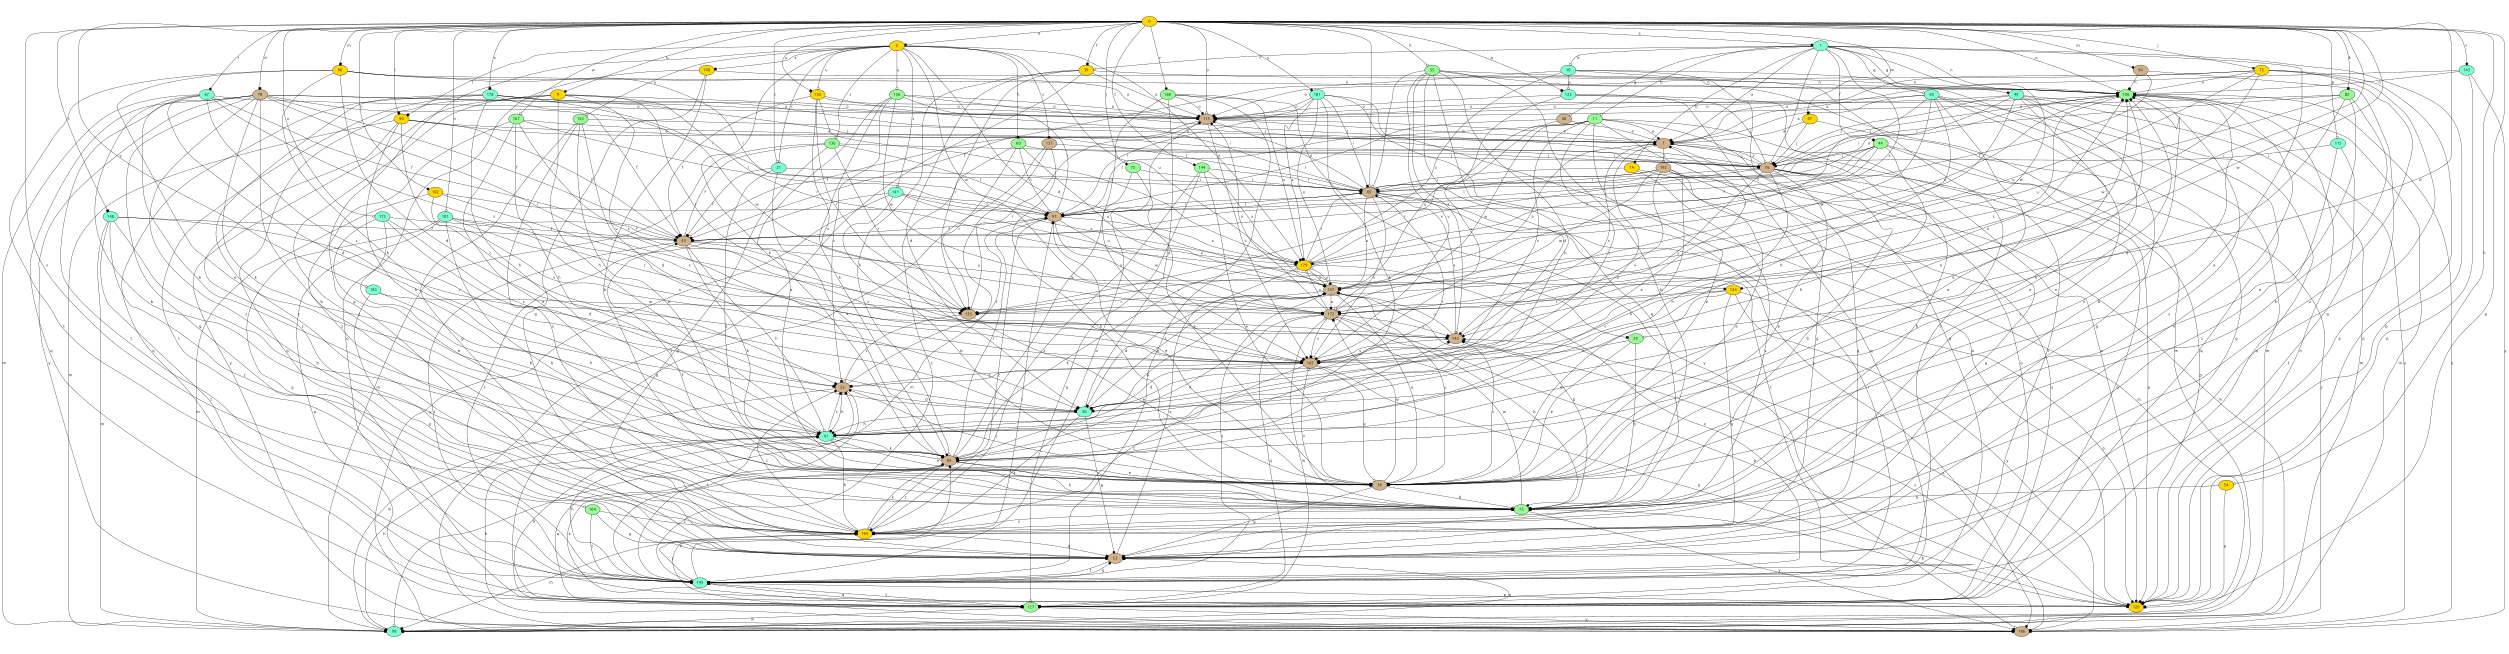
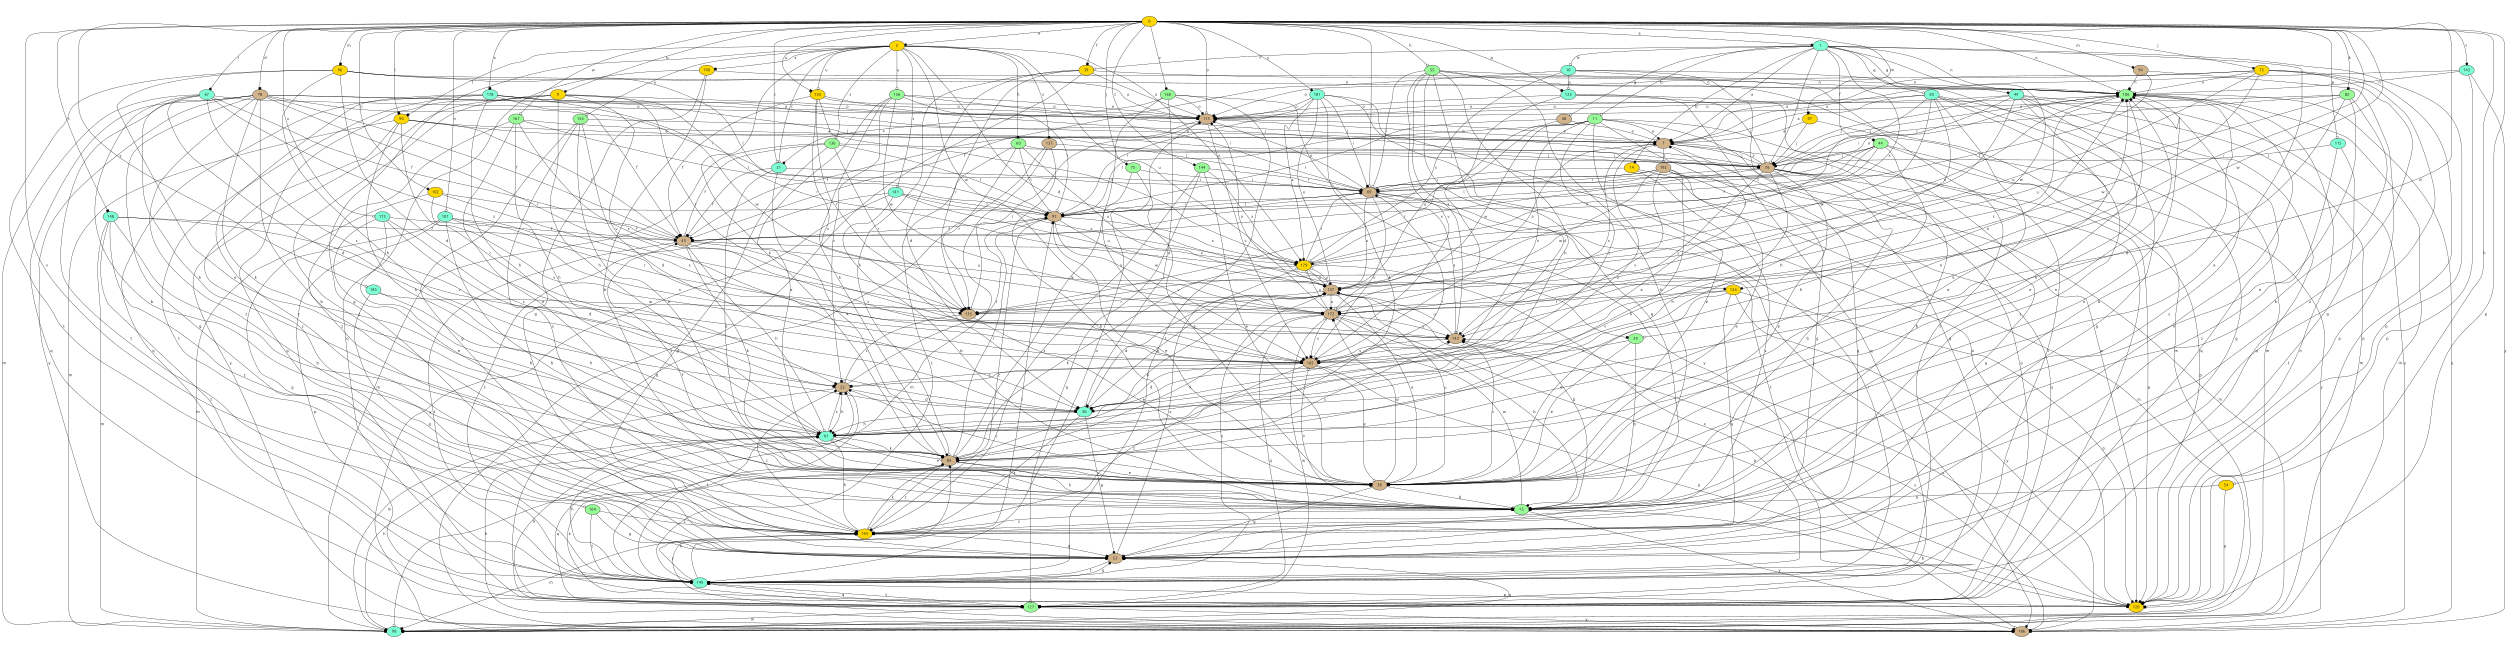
(1273, 146) -> (970, 121)
